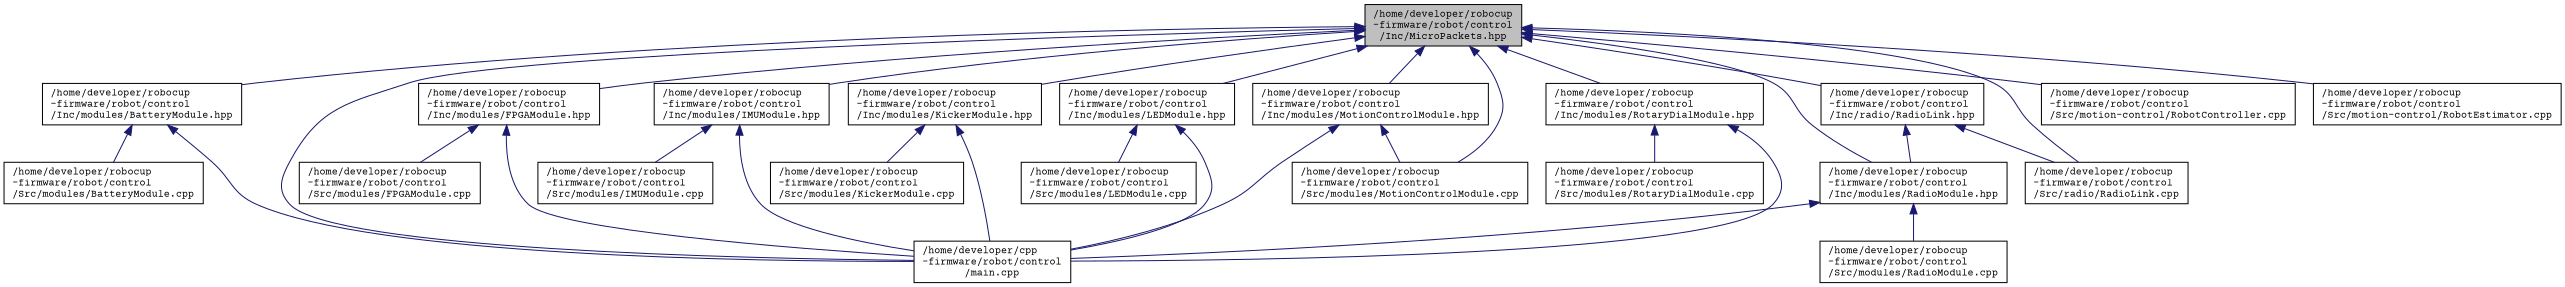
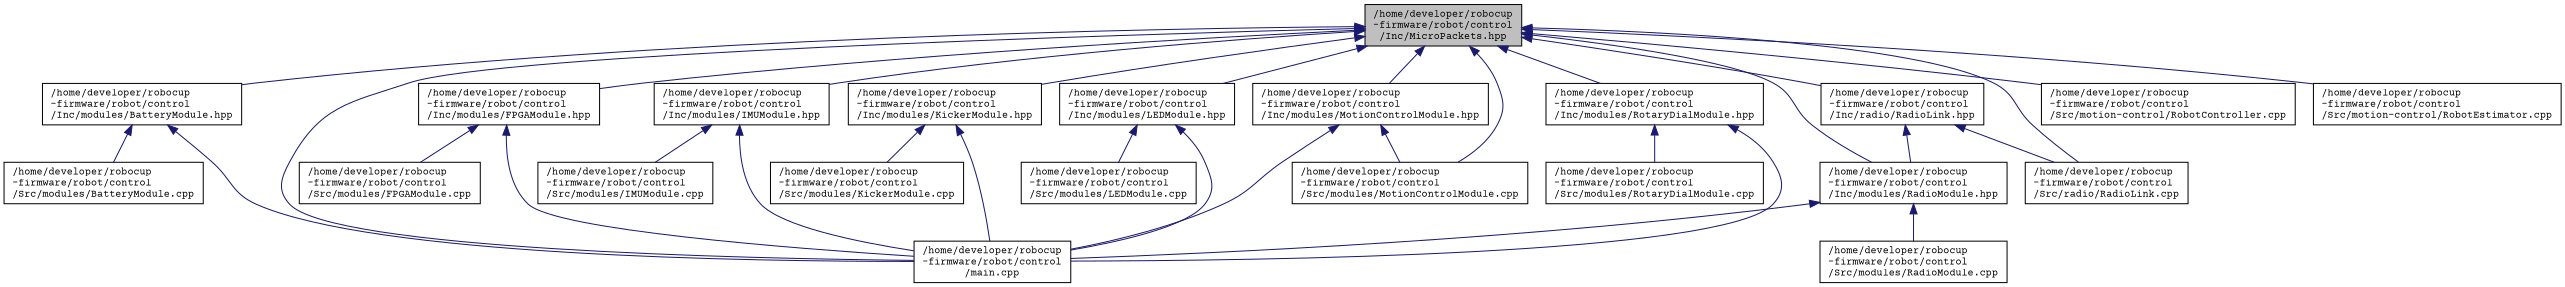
(992, 262) -> (992, 262)
